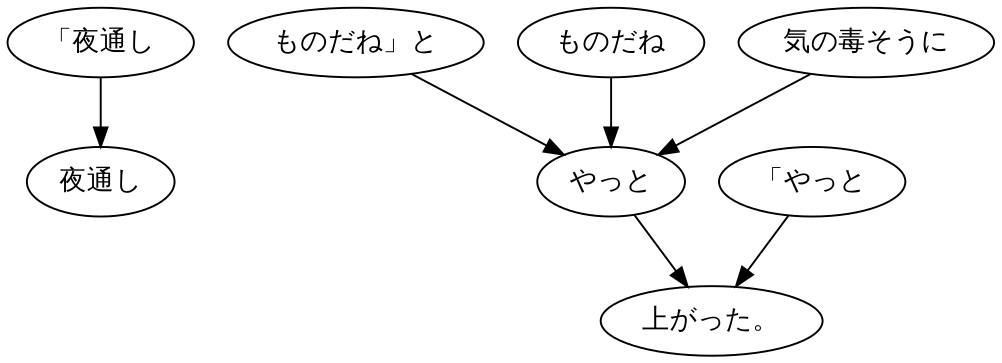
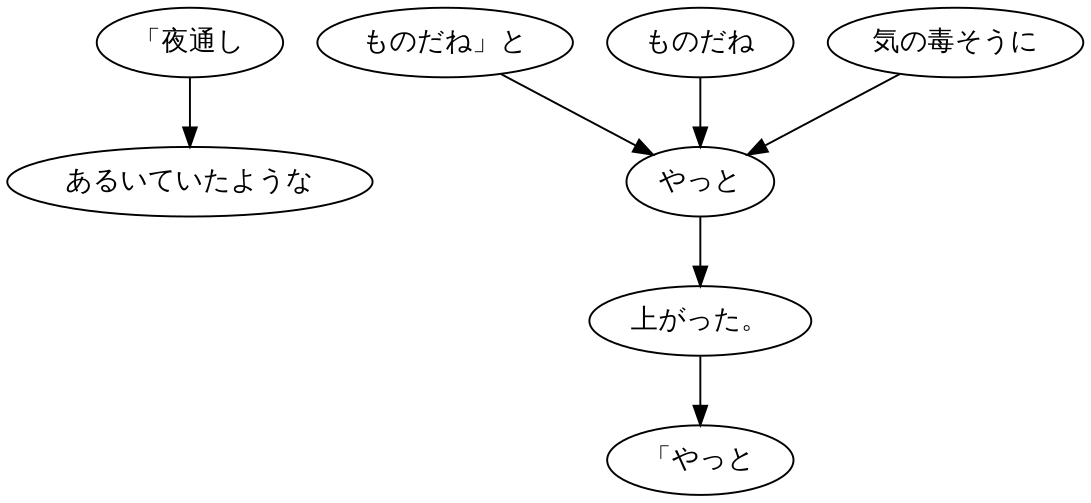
(101, 182) -> (190, 182)
(768, 243) -> (700, 381)
